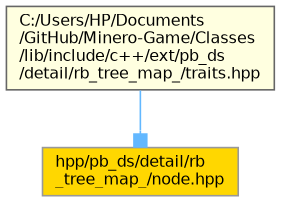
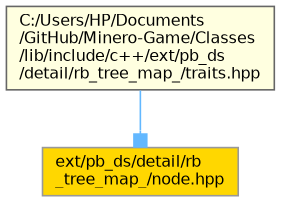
(140, 172) -> (140, 172)
